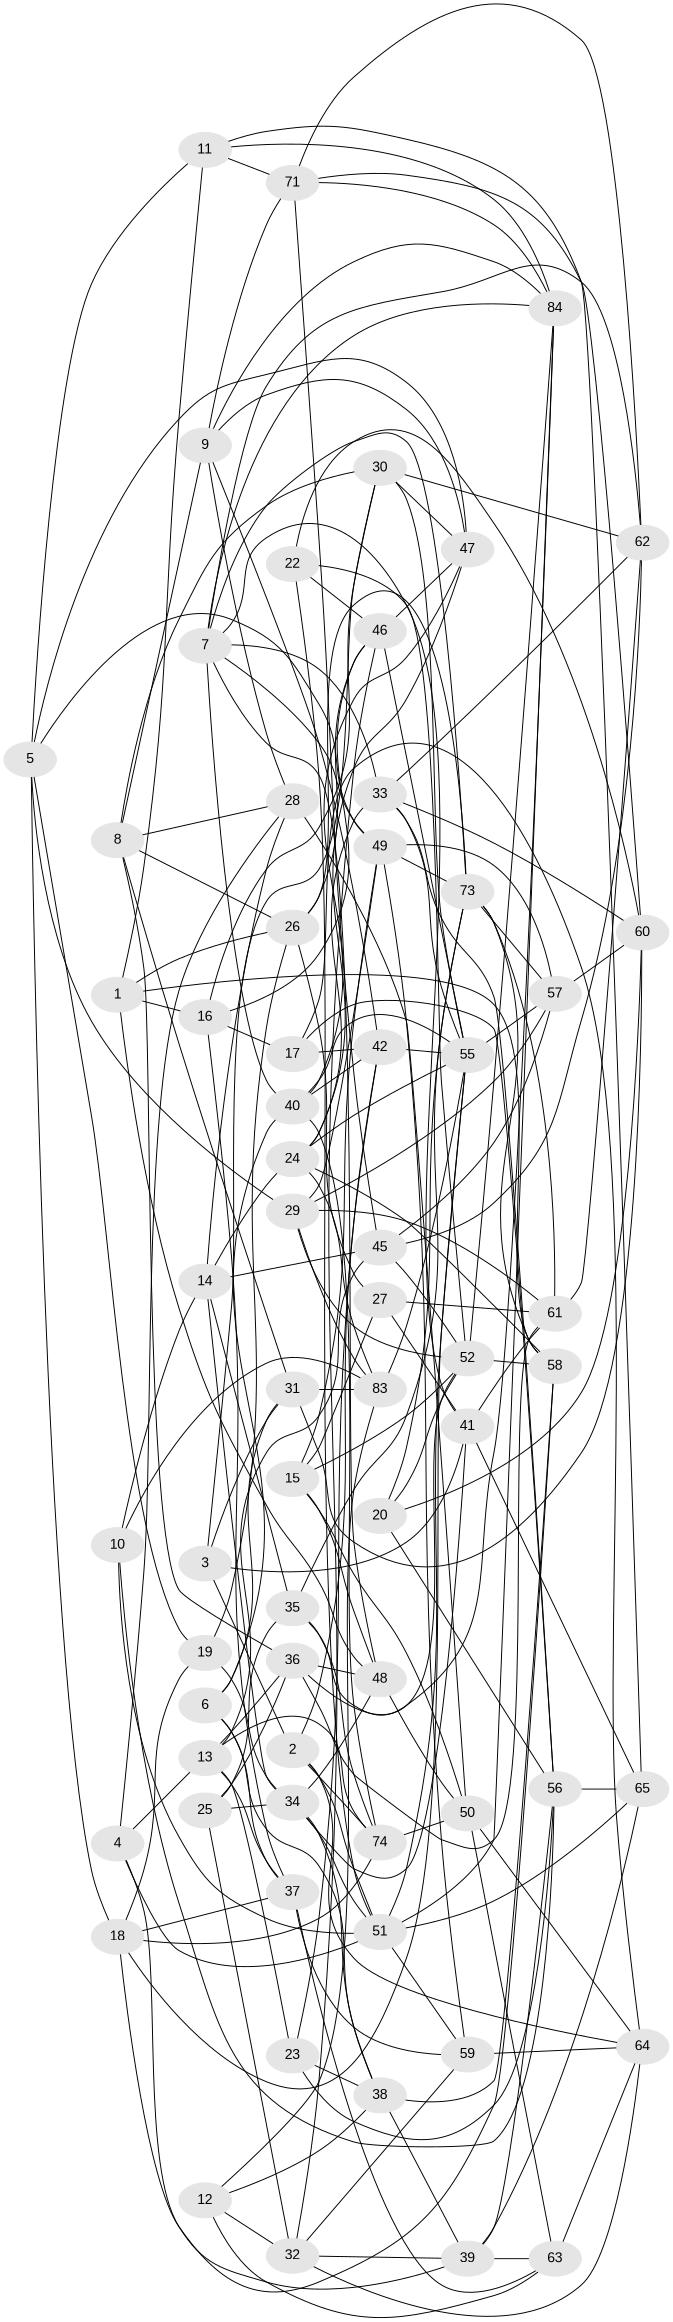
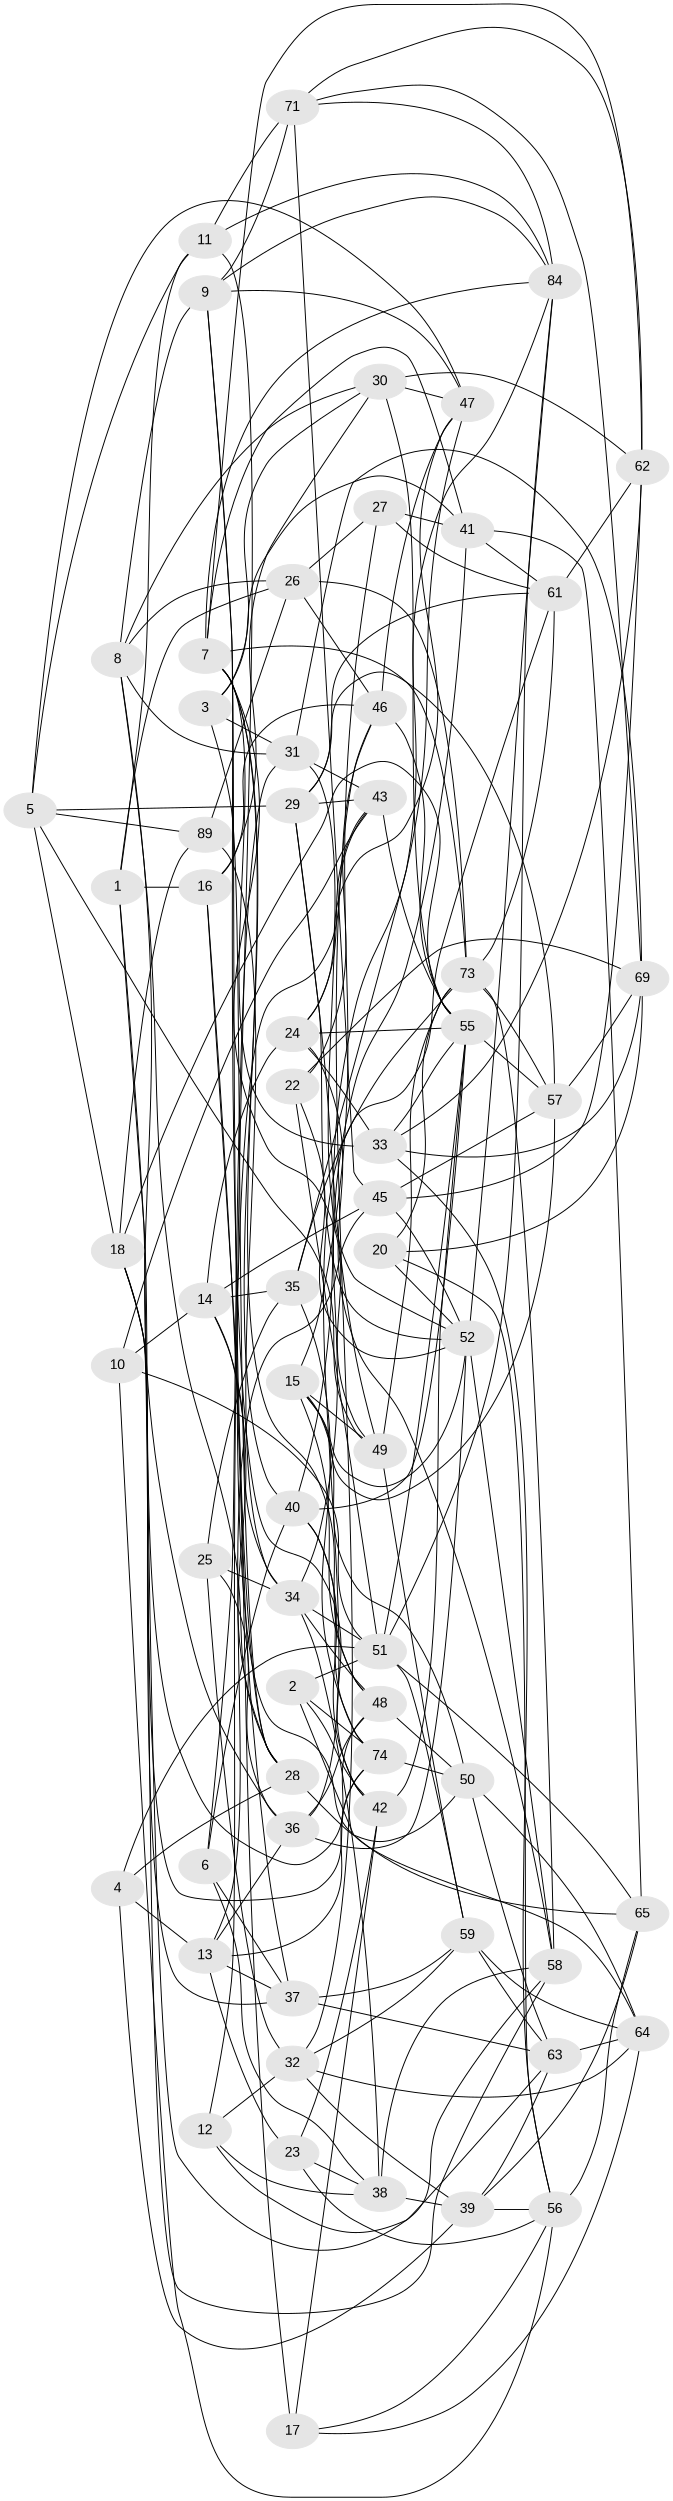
(503, 874) -> (494, 1401)
(643, 933) -> (643, 979)
none -> (329, 1074)
(380, 1389) -> (380, 798)
(205, 1653) -> (205, 835)
(258, 1676) -> (240, 1245)
none -> (509, 1997)
